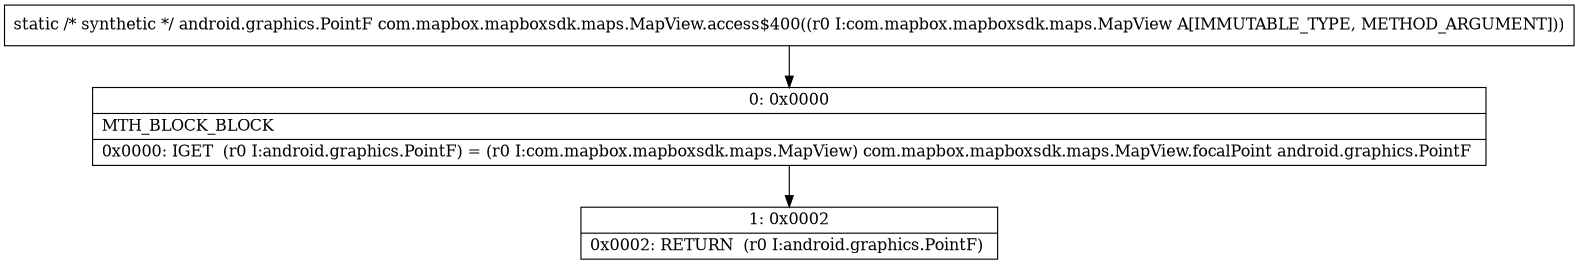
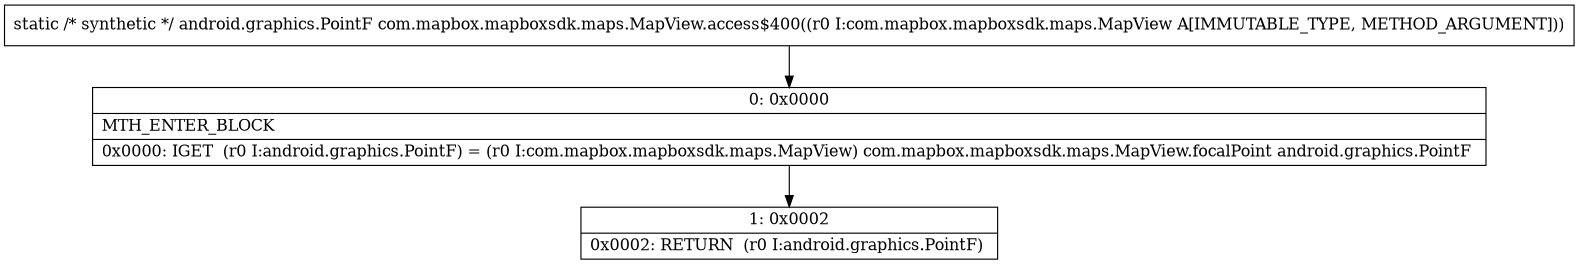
(188, 126) -> (189, 126)
